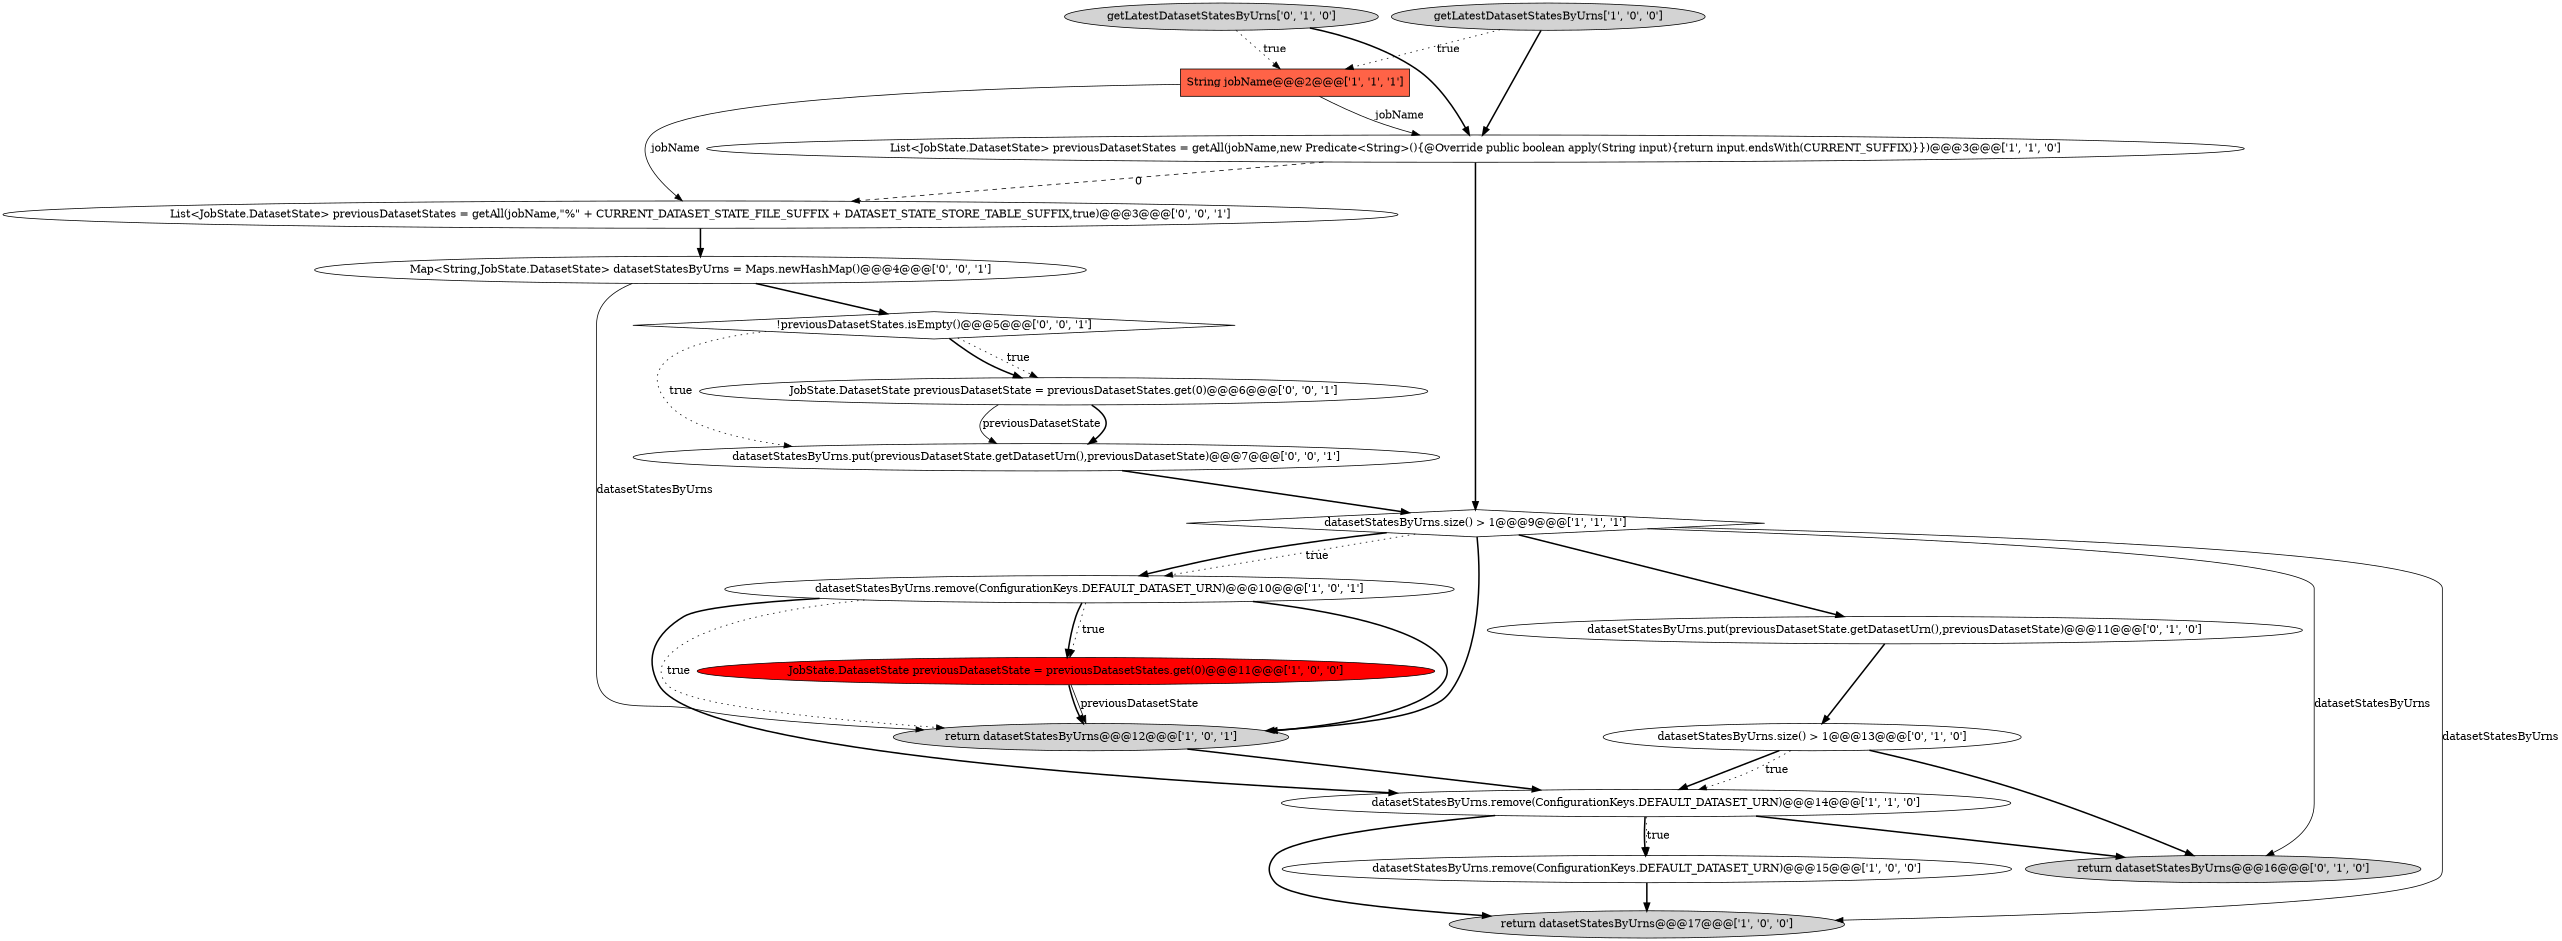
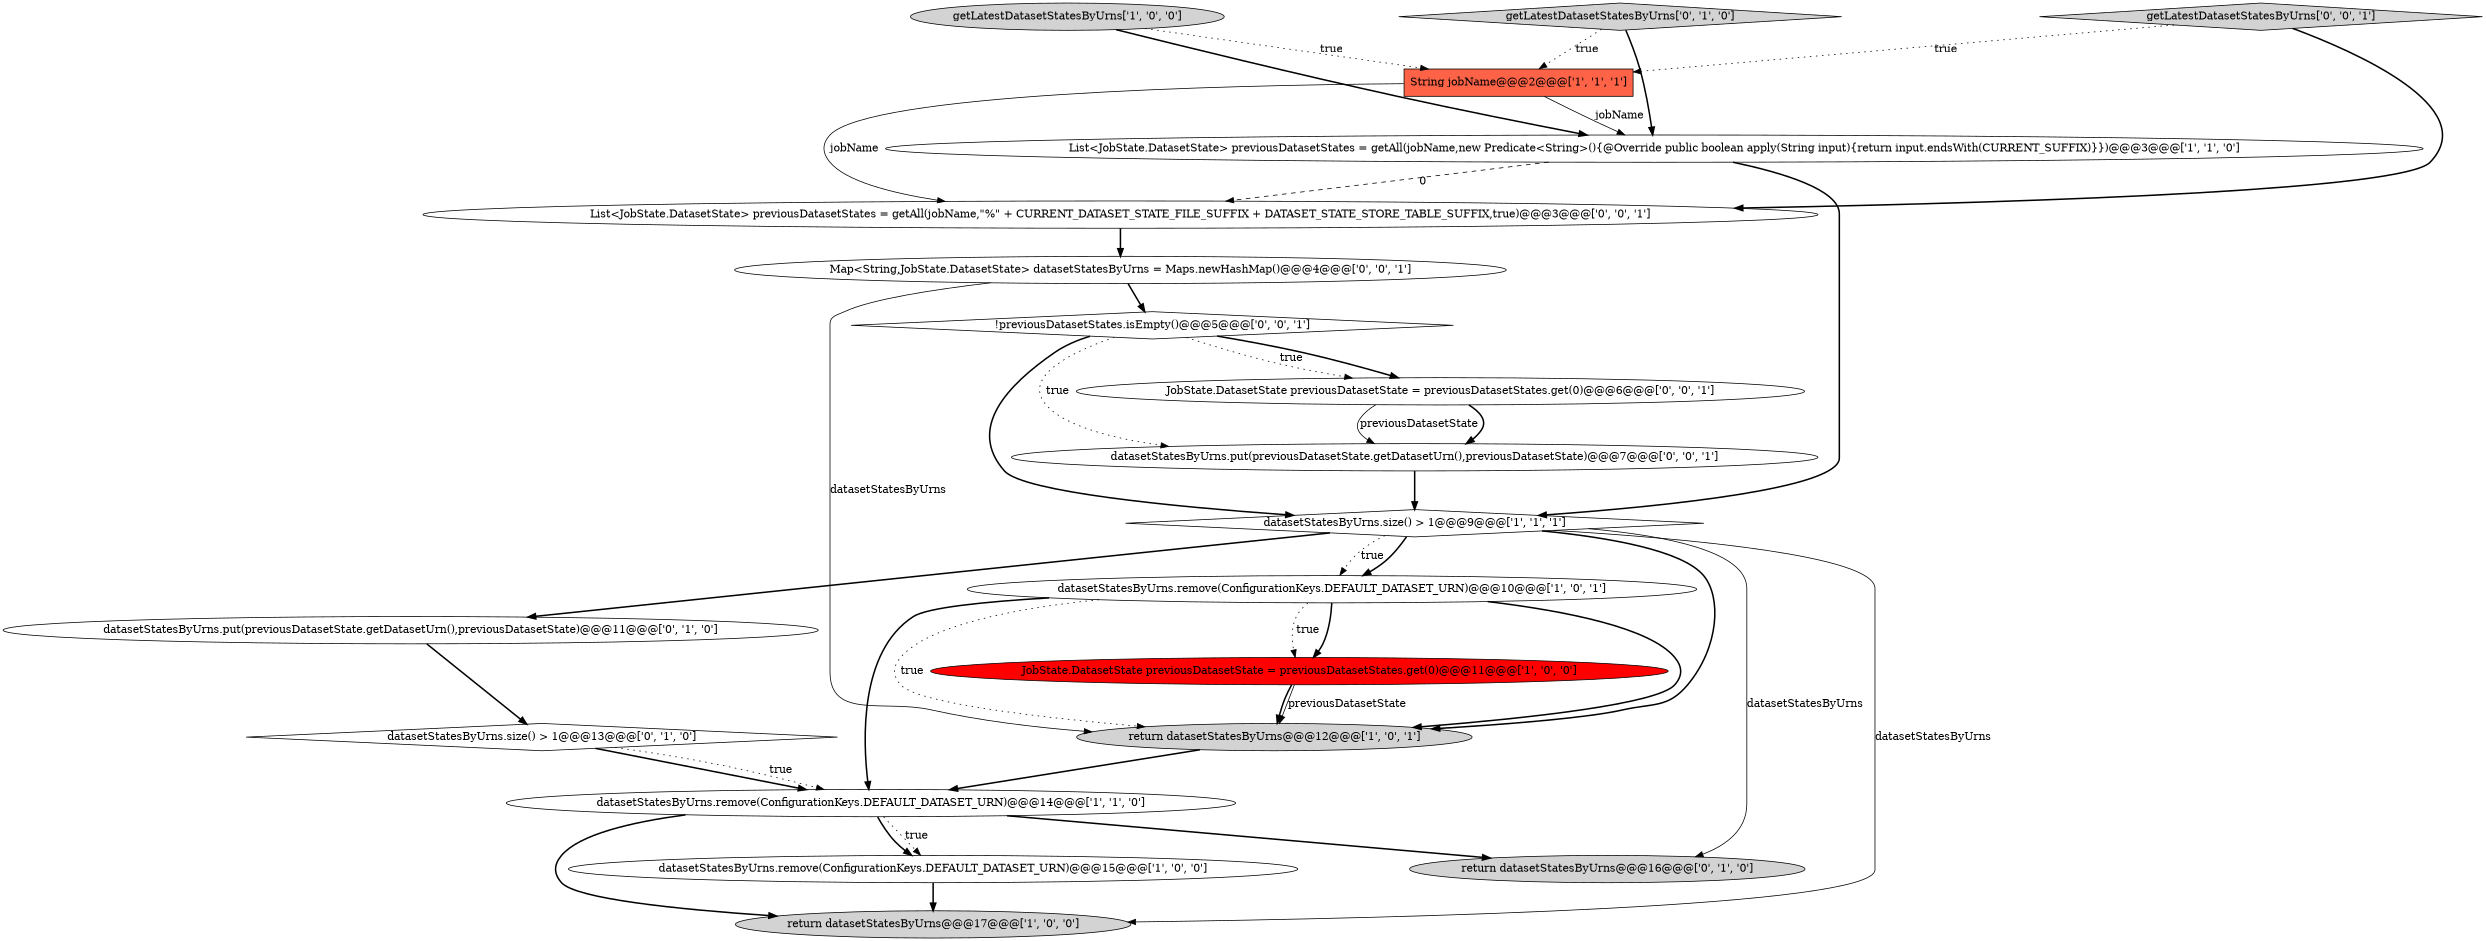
(1221, 17) -> (1620, 17)
none -> (2261, 17)
none -> (1051, 488)
(1812, 737) -> (542, 737)
(2030, 794) -> none
